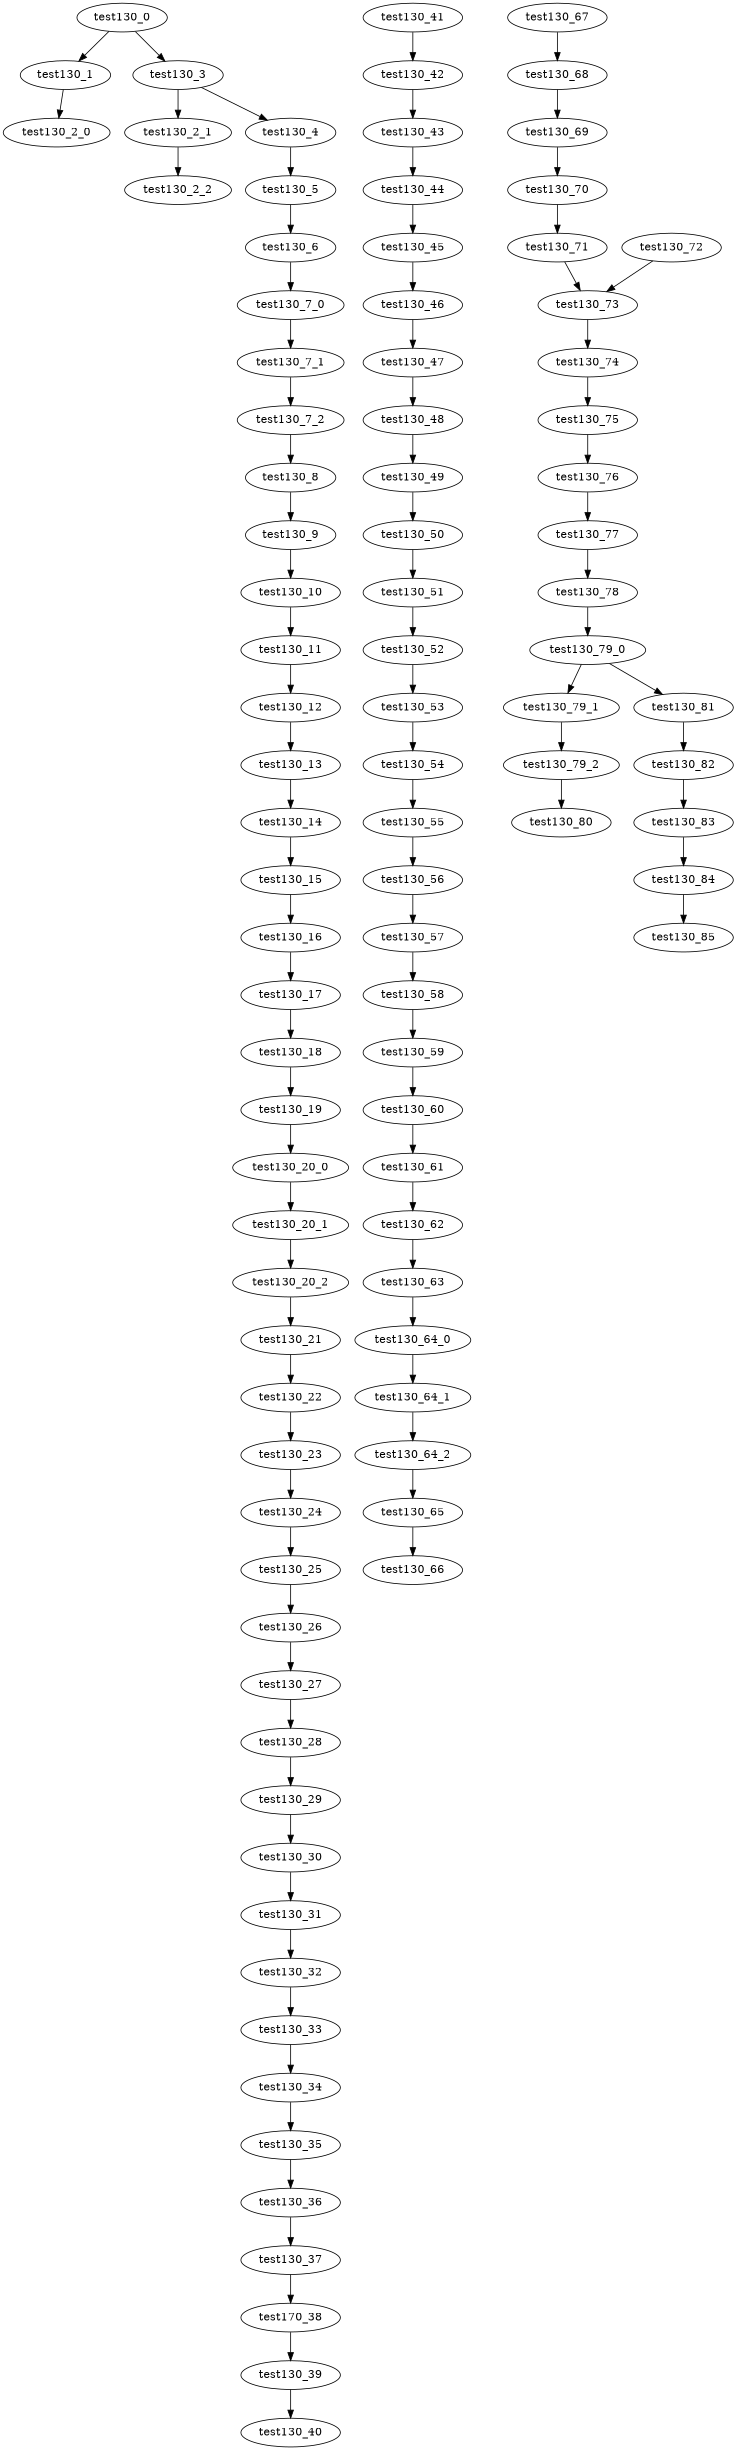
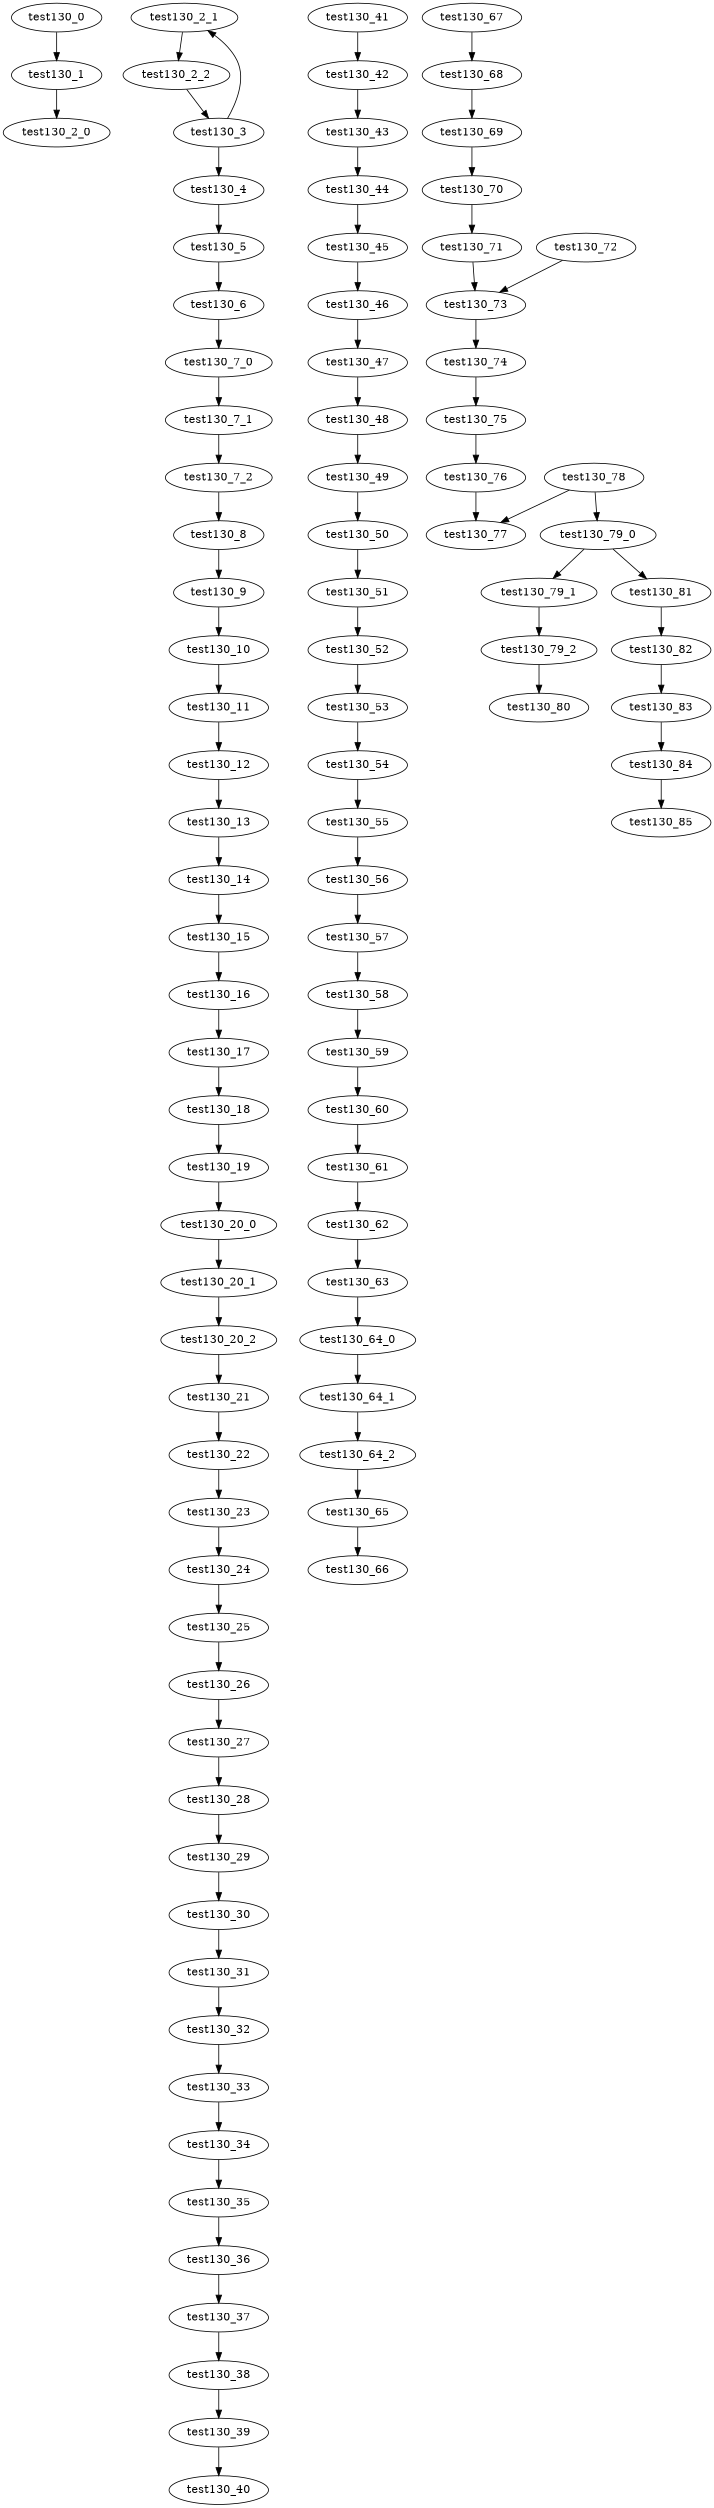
(147, 44) -> (195, 101)
(588, 560) -> (539, 505)
(291, 2318) -> (219, 2375)
